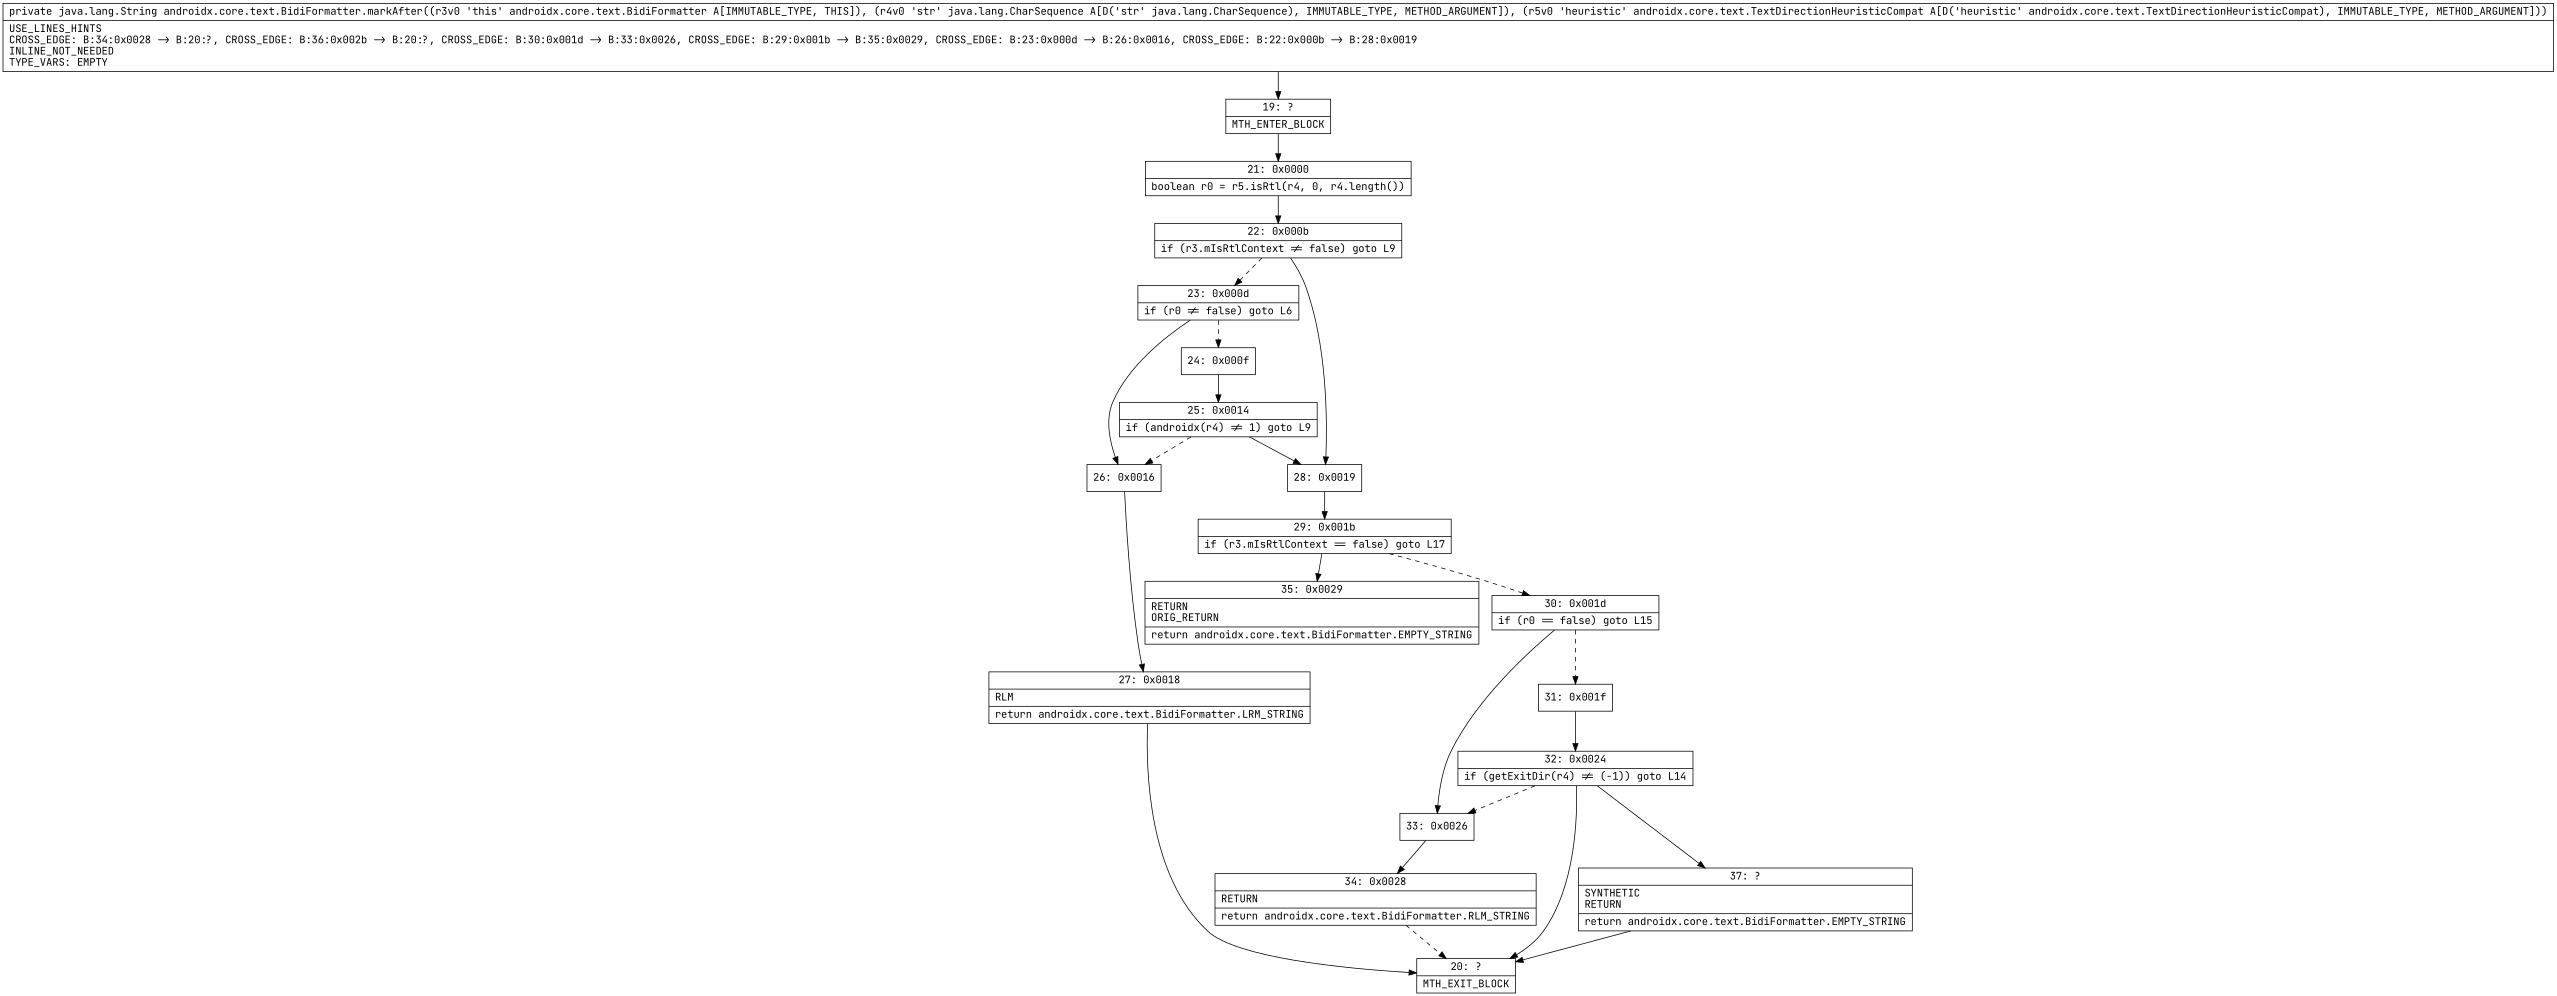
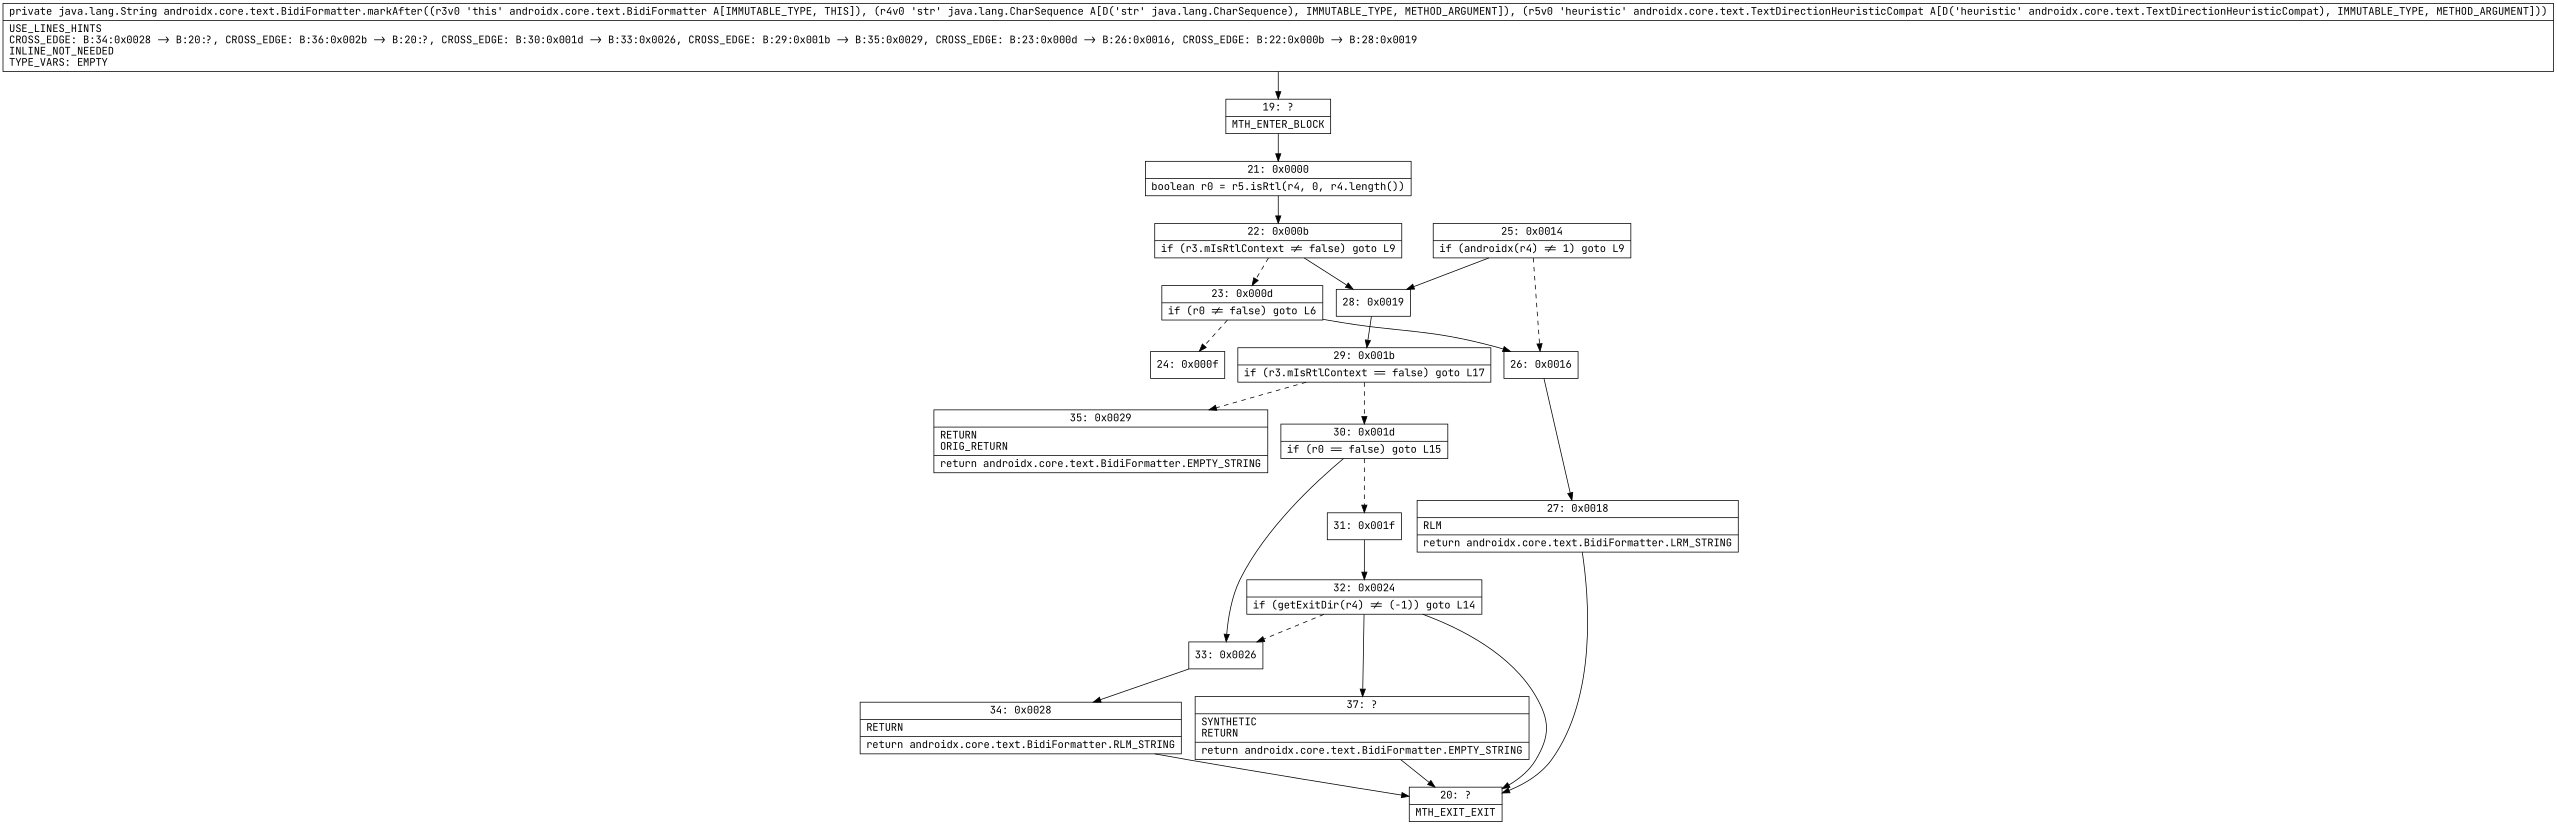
(1218, 385) -> none
(1320, 564) -> (1261, 395)
(1423, 939) -> (1278, 775)
(1466, 984) -> (1456, 813)
